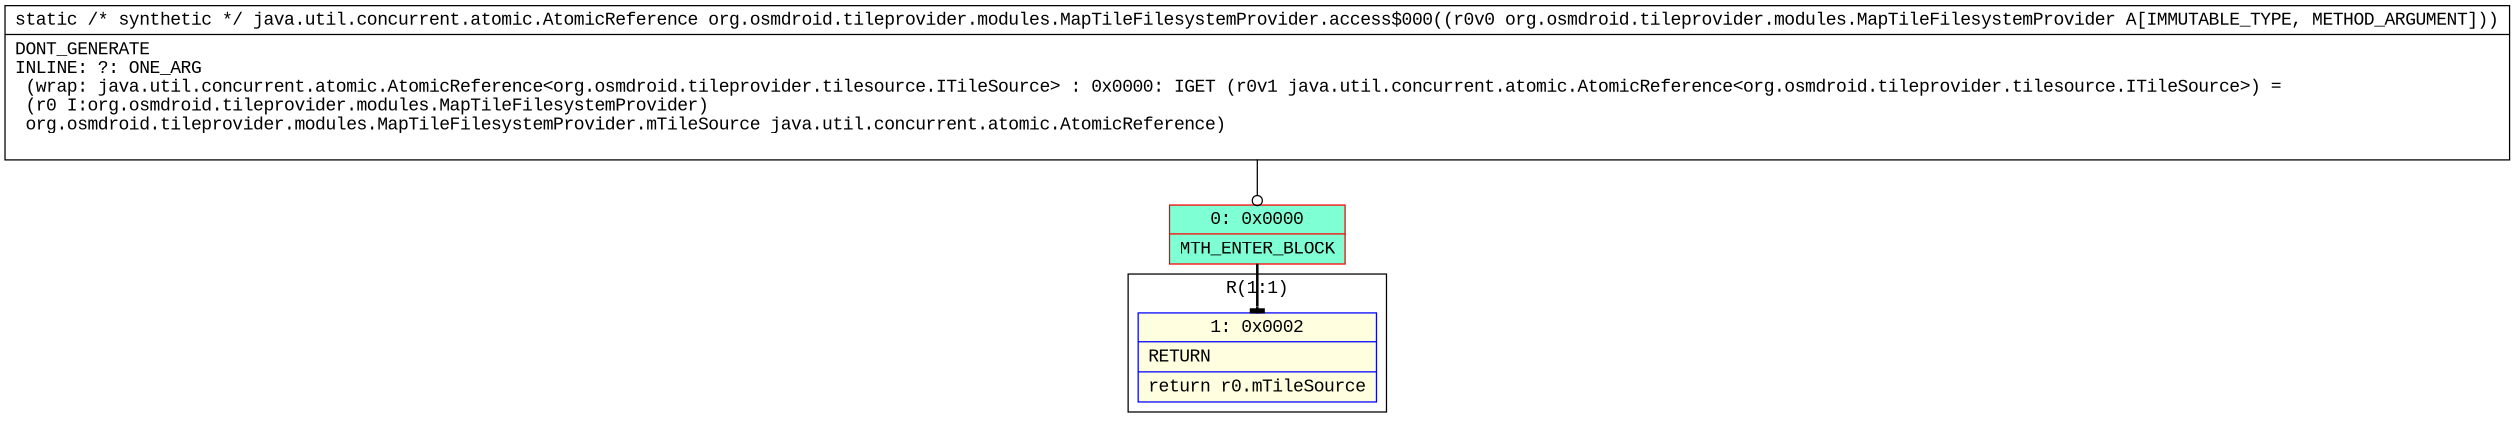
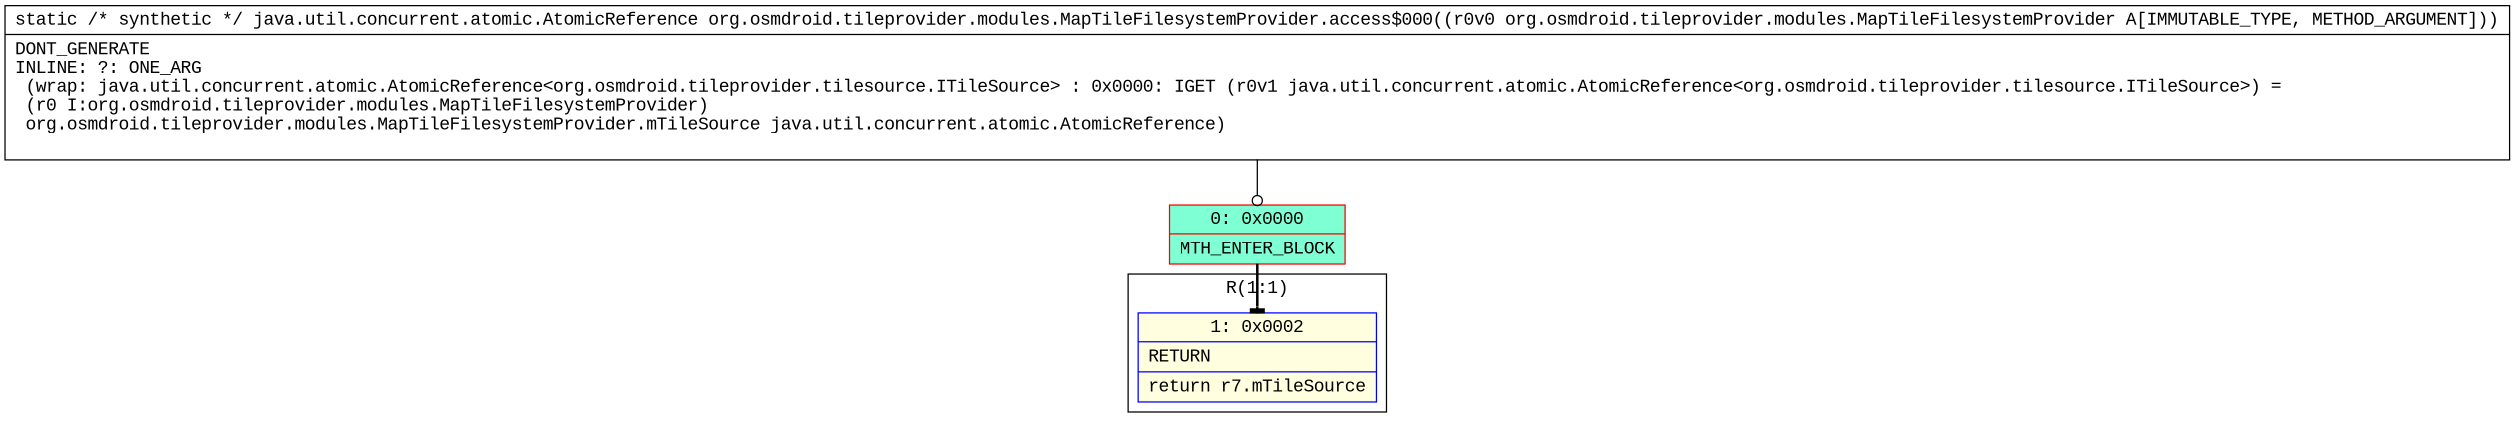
(1257, 386) -> (1257, 386)
